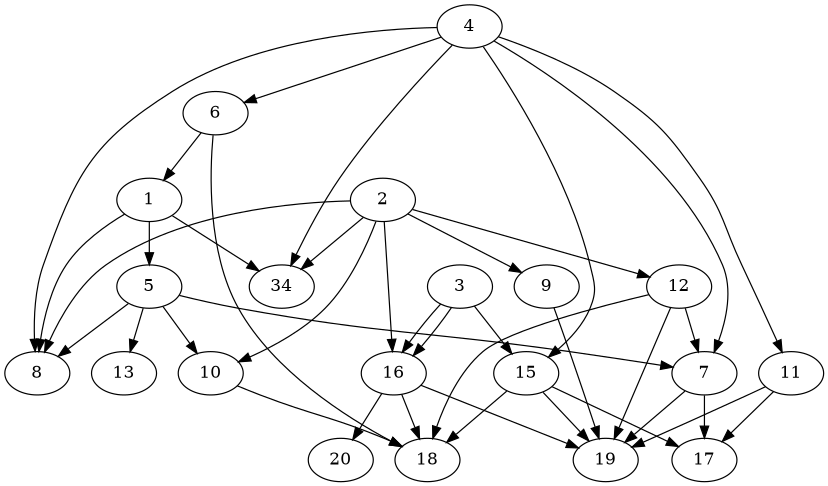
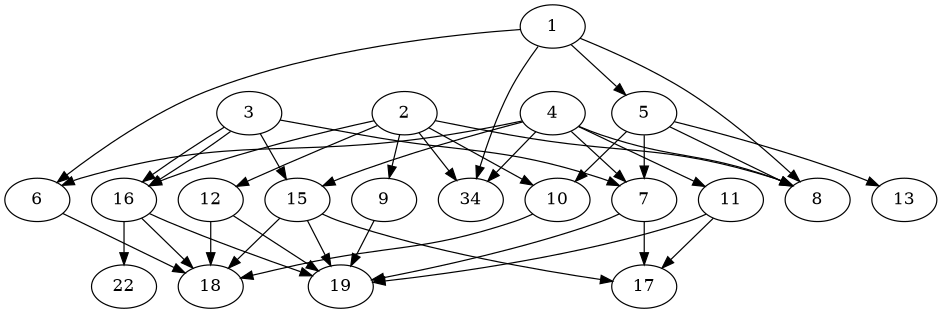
(186, 152) -> (282, 67)
(690, 324) -> (495, 153)
(341, 460) -> (124, 287)
